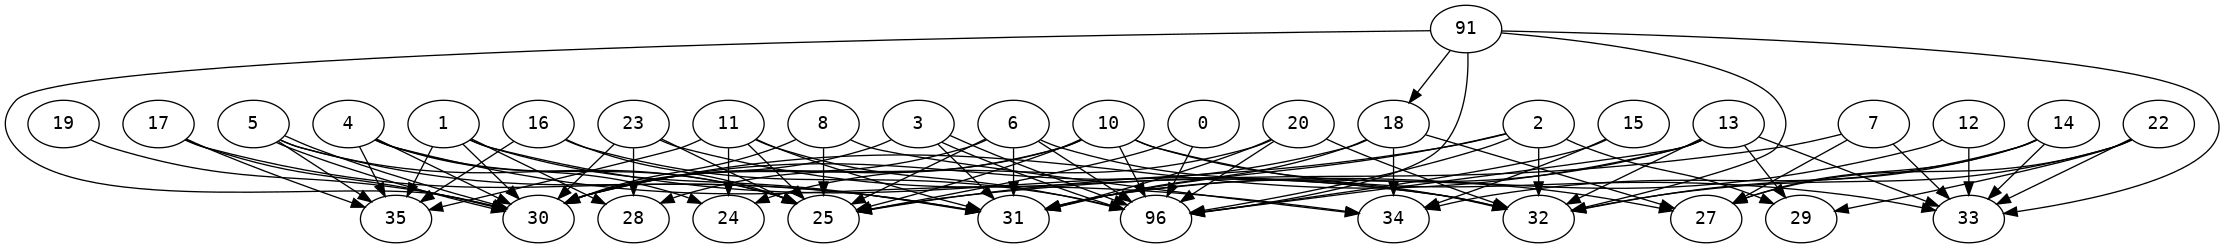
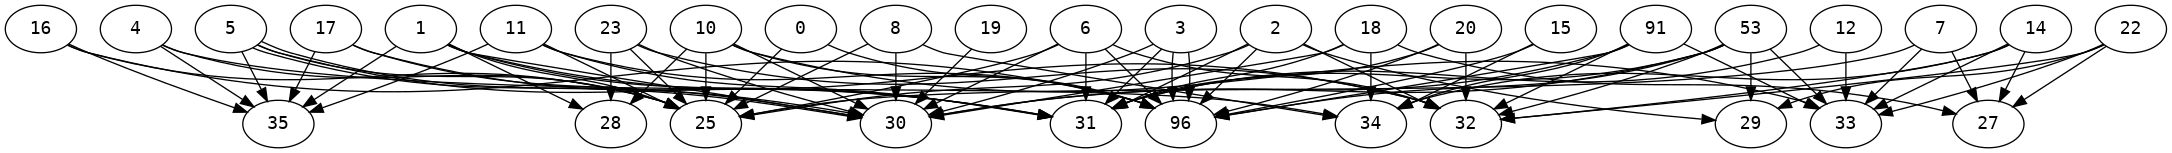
(1434, 71) -> (1520, 75)
none -> (557, 75)
(1729, 124) -> (1751, 29)
(437, 169) -> none
(1396, 181) -> none
(729, 219) -> none
